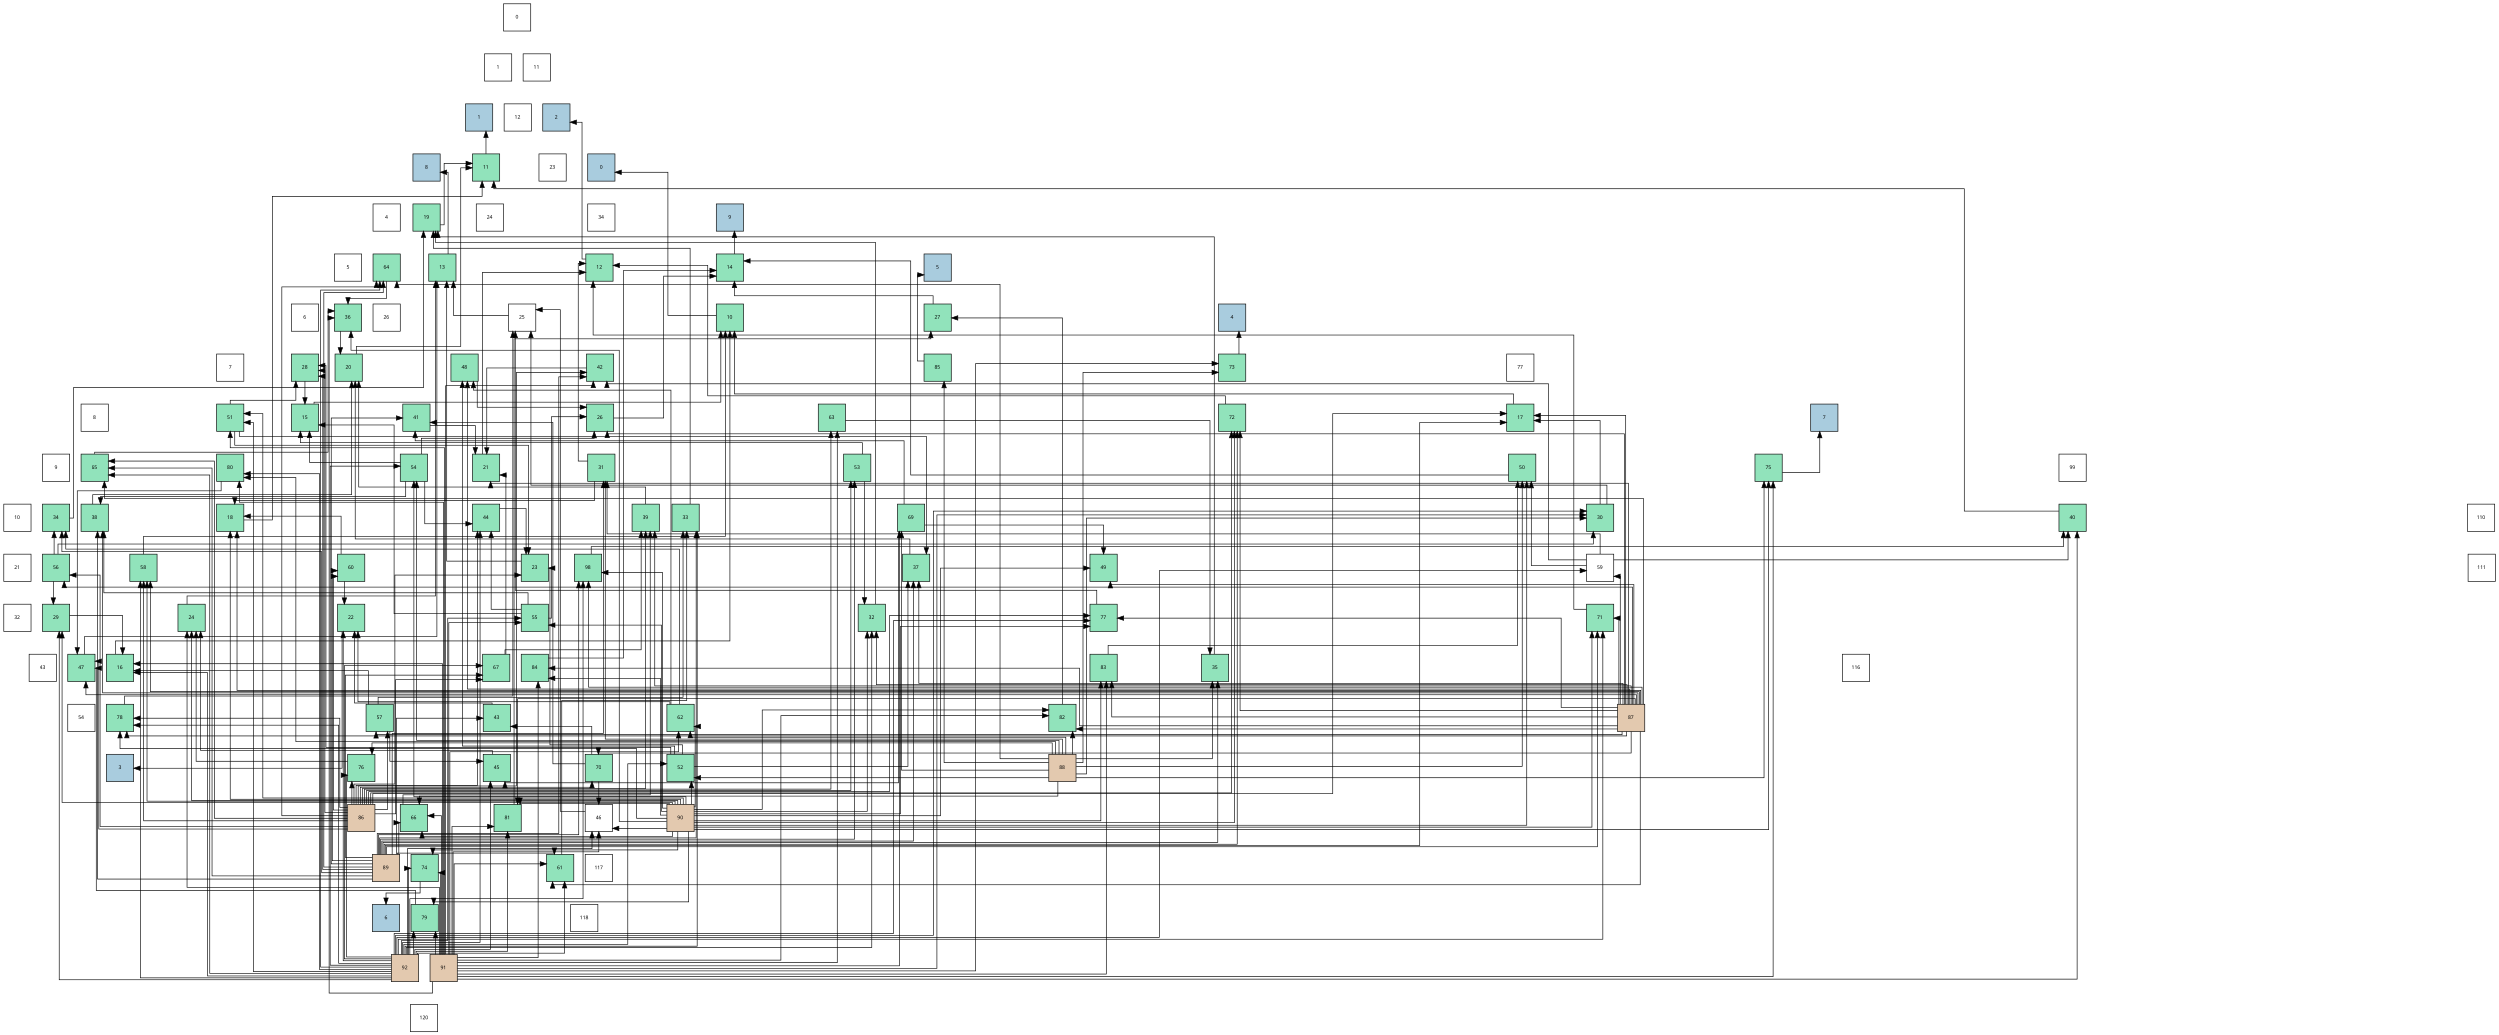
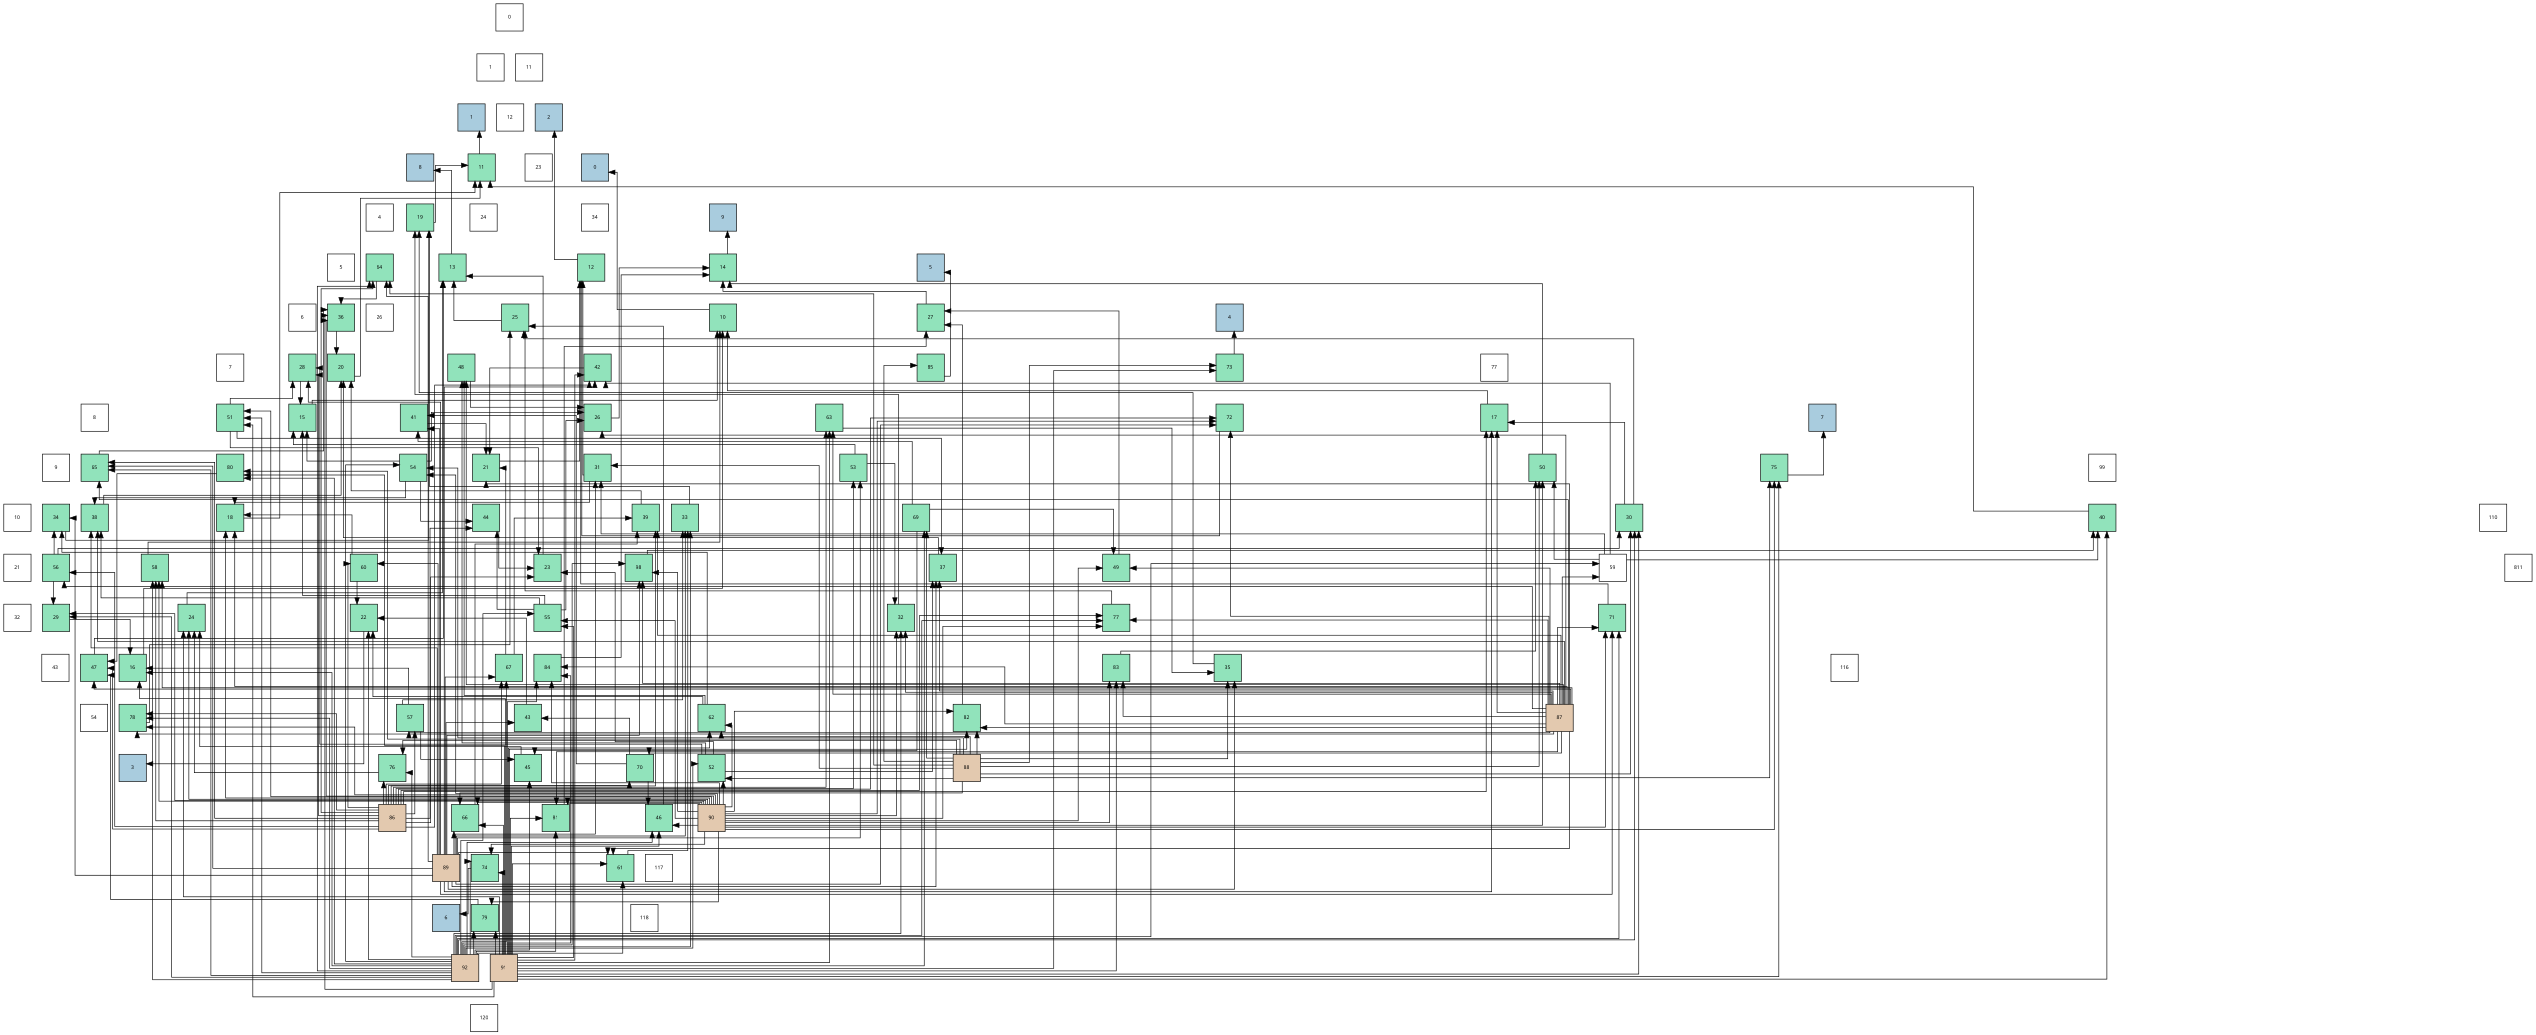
(522, 318) -> (515, 318)
none -> (1119, 349)
(2482, 568) -> (2518, 568)
none -> (847, 694)
(599, 818) -> (659, 818)
(480, 859) -> (571, 867)
